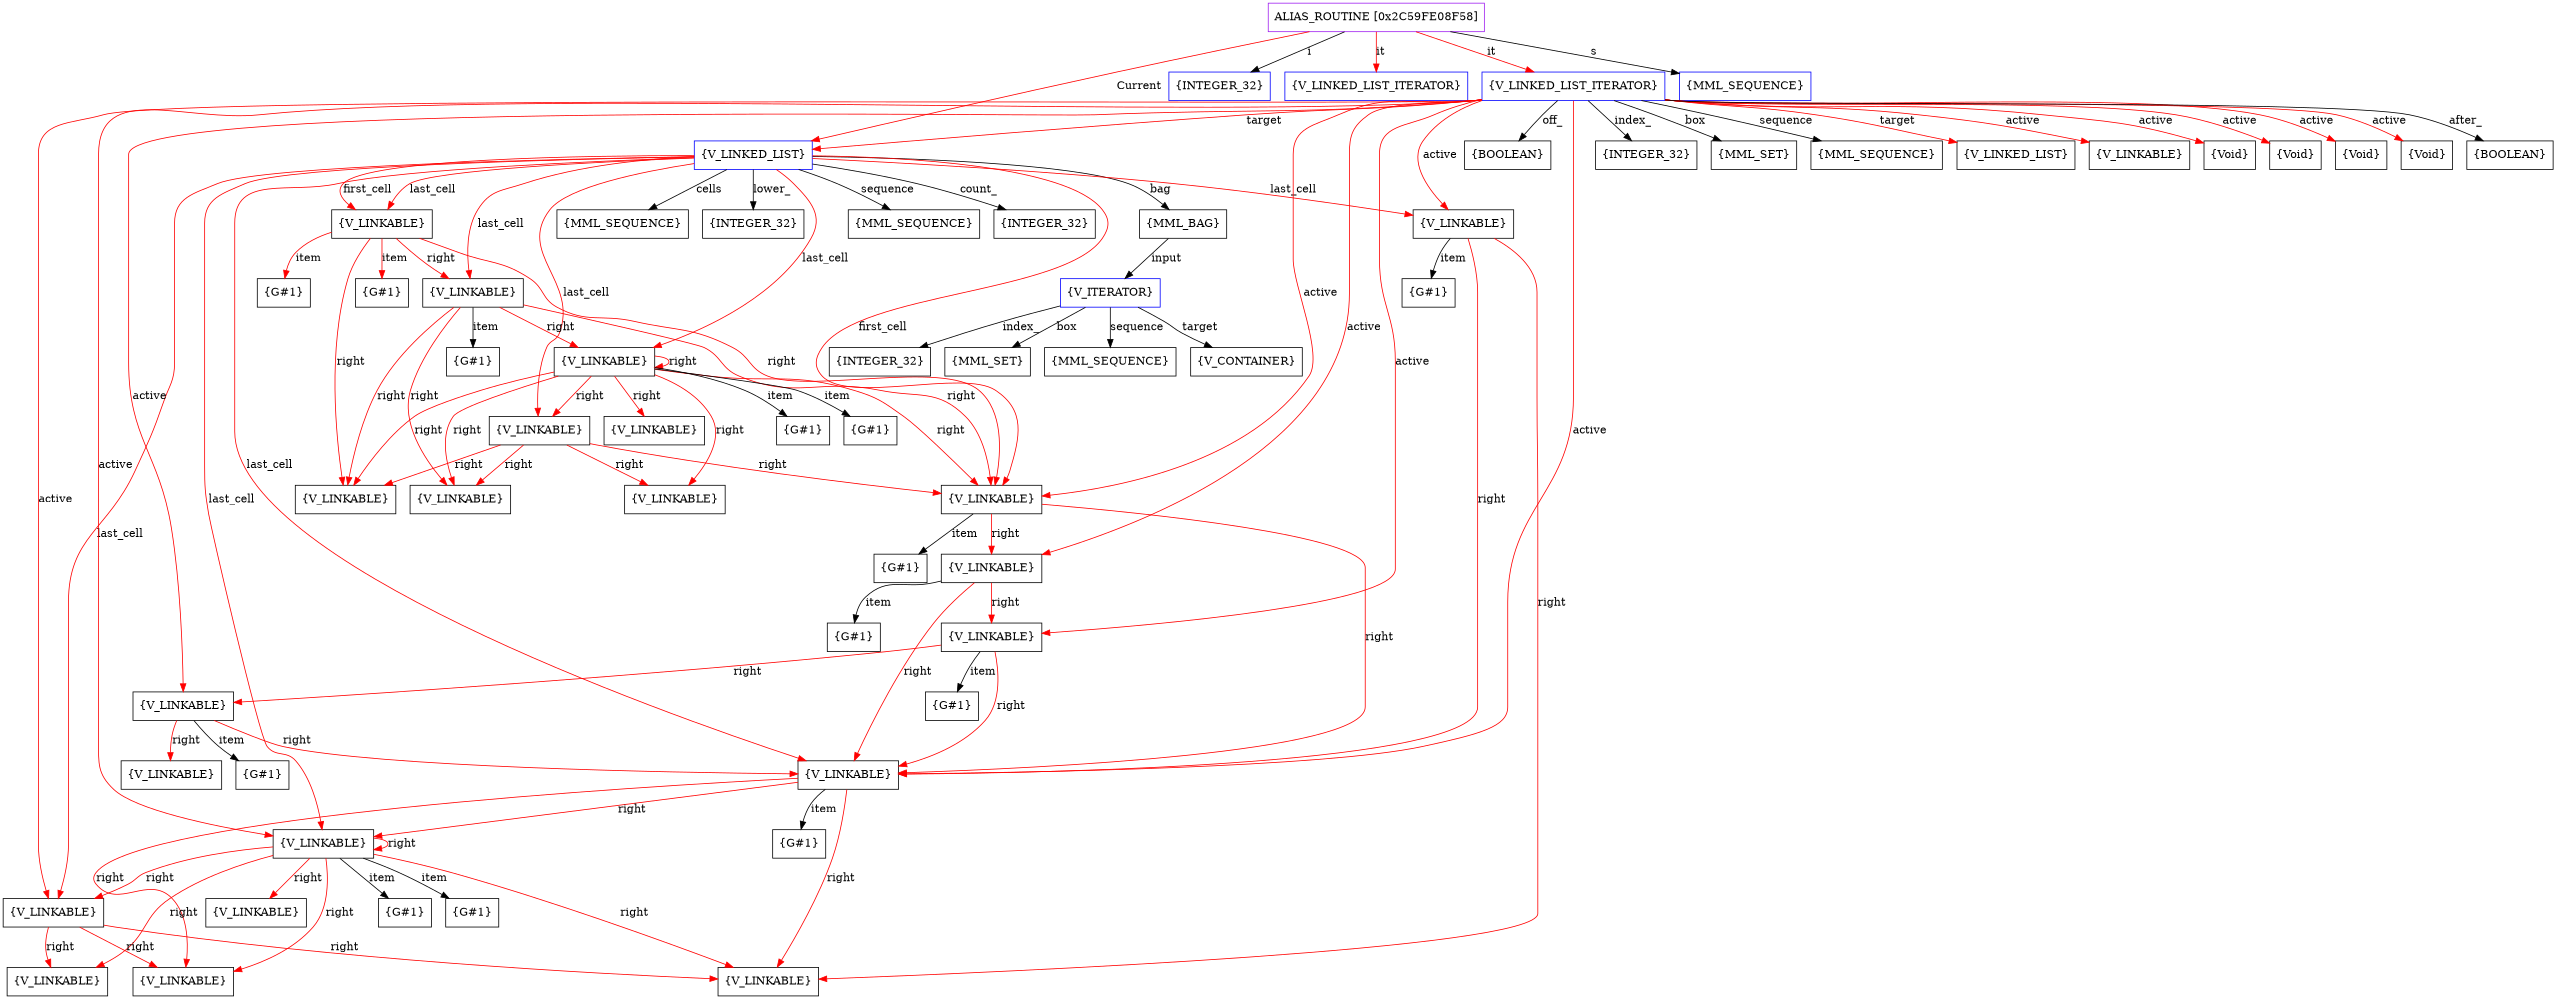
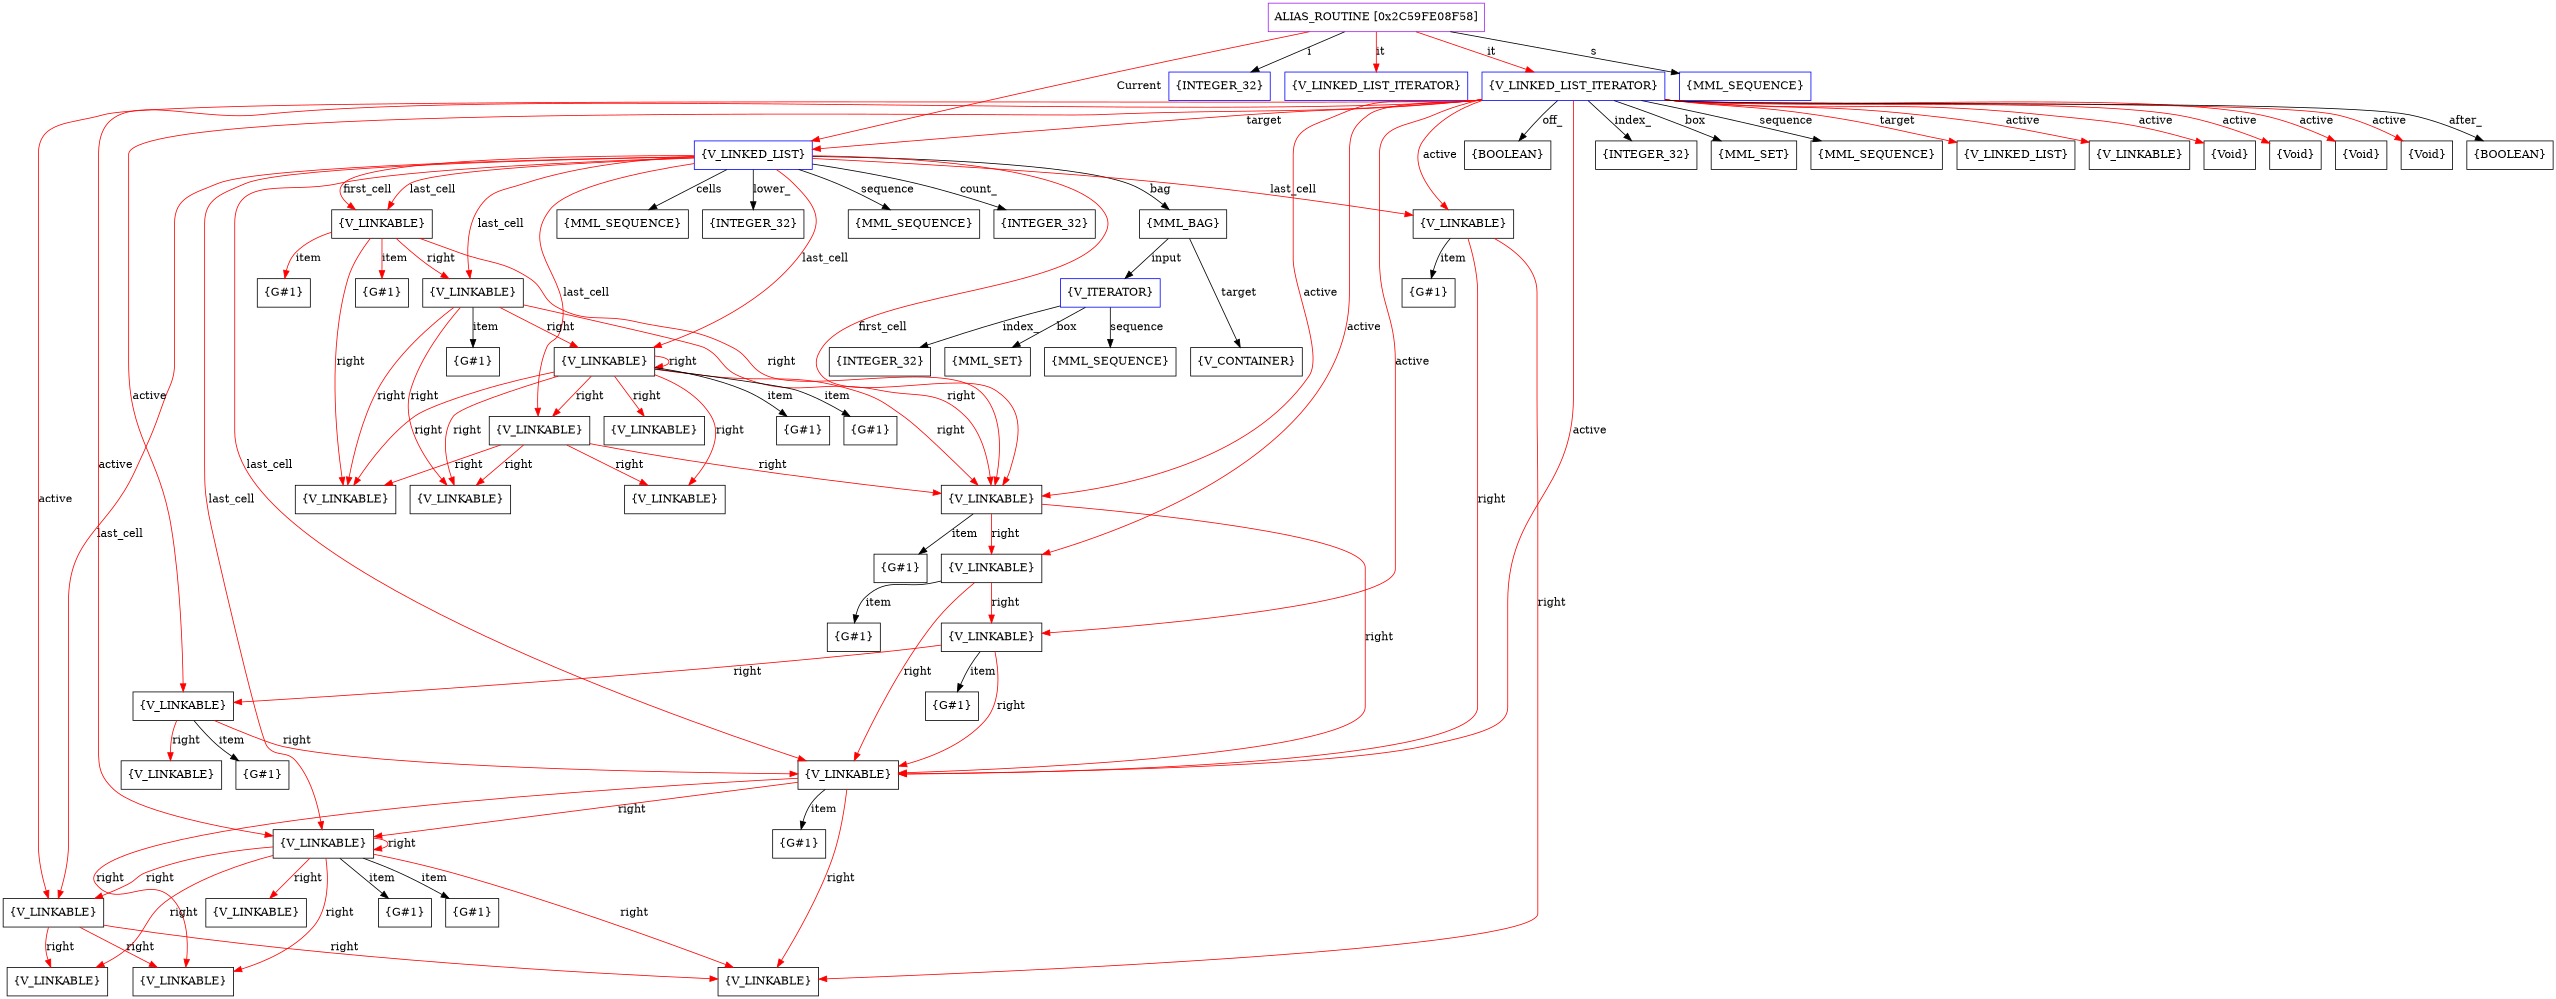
(1171, 326) -> (1213, 289)
